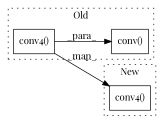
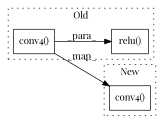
(130, 42) -> (130, 42)
